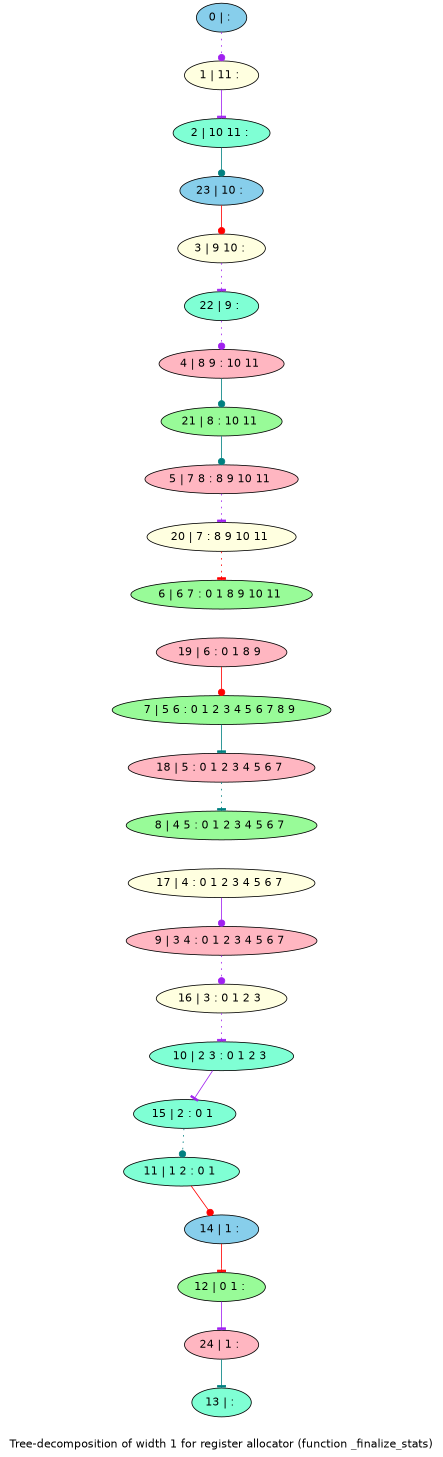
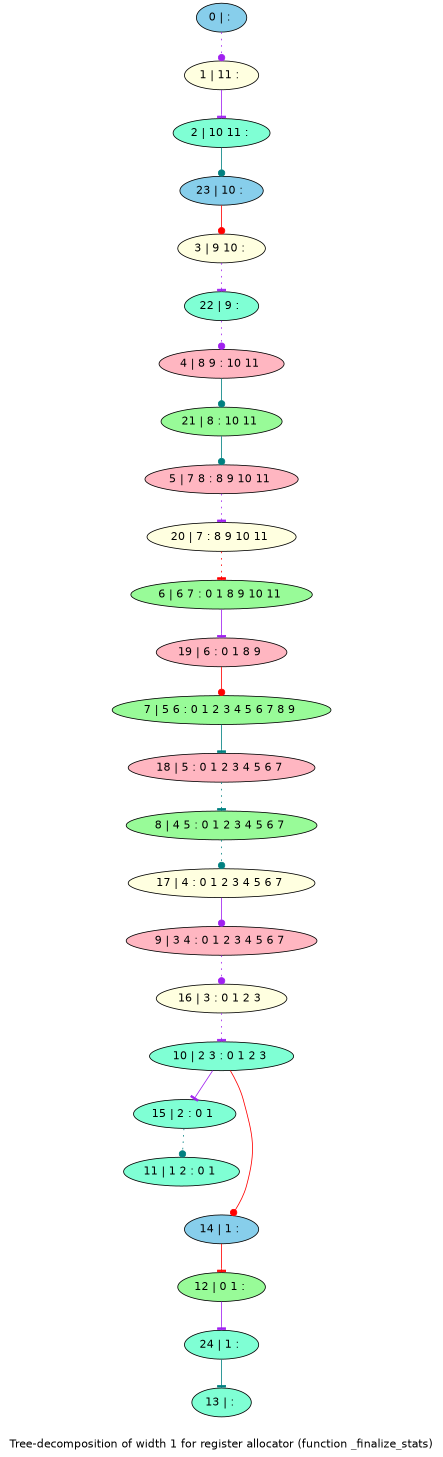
none -> (222, 622)
none -> (222, 851)
(200, 1198) -> (252, 1140)
(222, 1345) -> (222, 1345)
